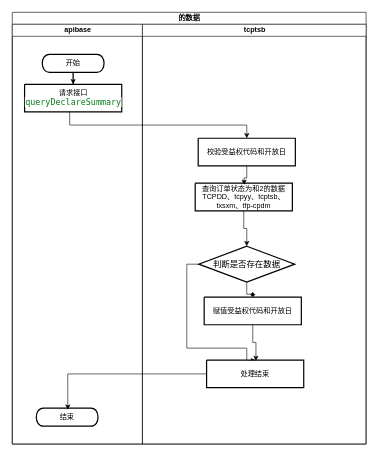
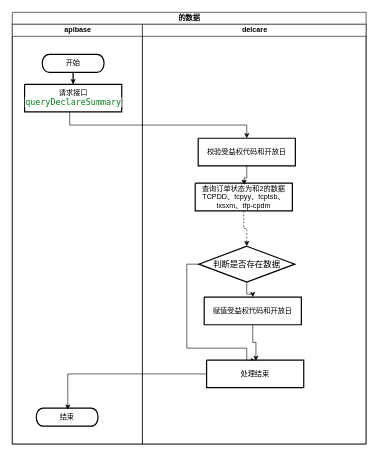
(255, 30) -> (255, 30)
(244, 228) -> (244, 228)
(251, 294) -> (251, 294)
